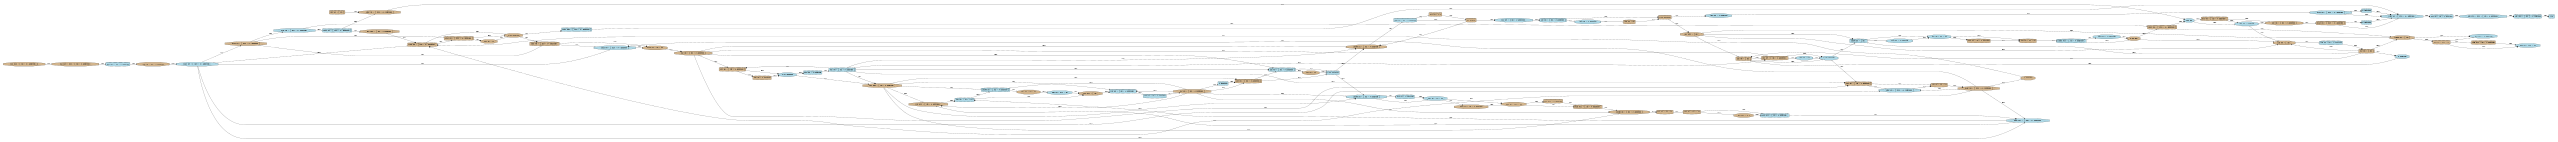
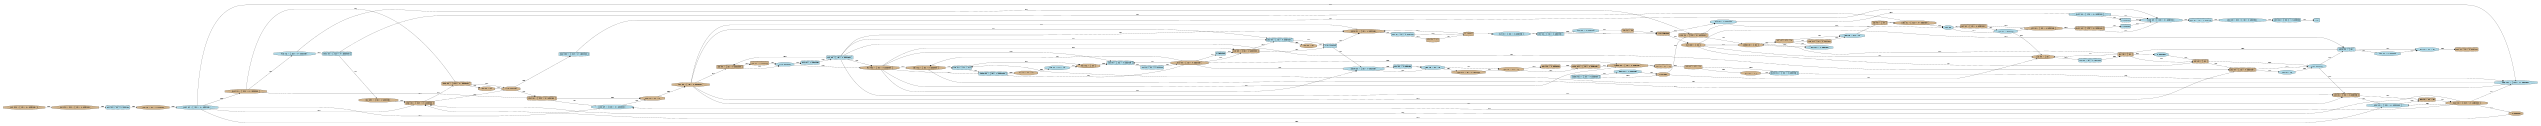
none -> (1866, 30)
(2028, 41) -> none
